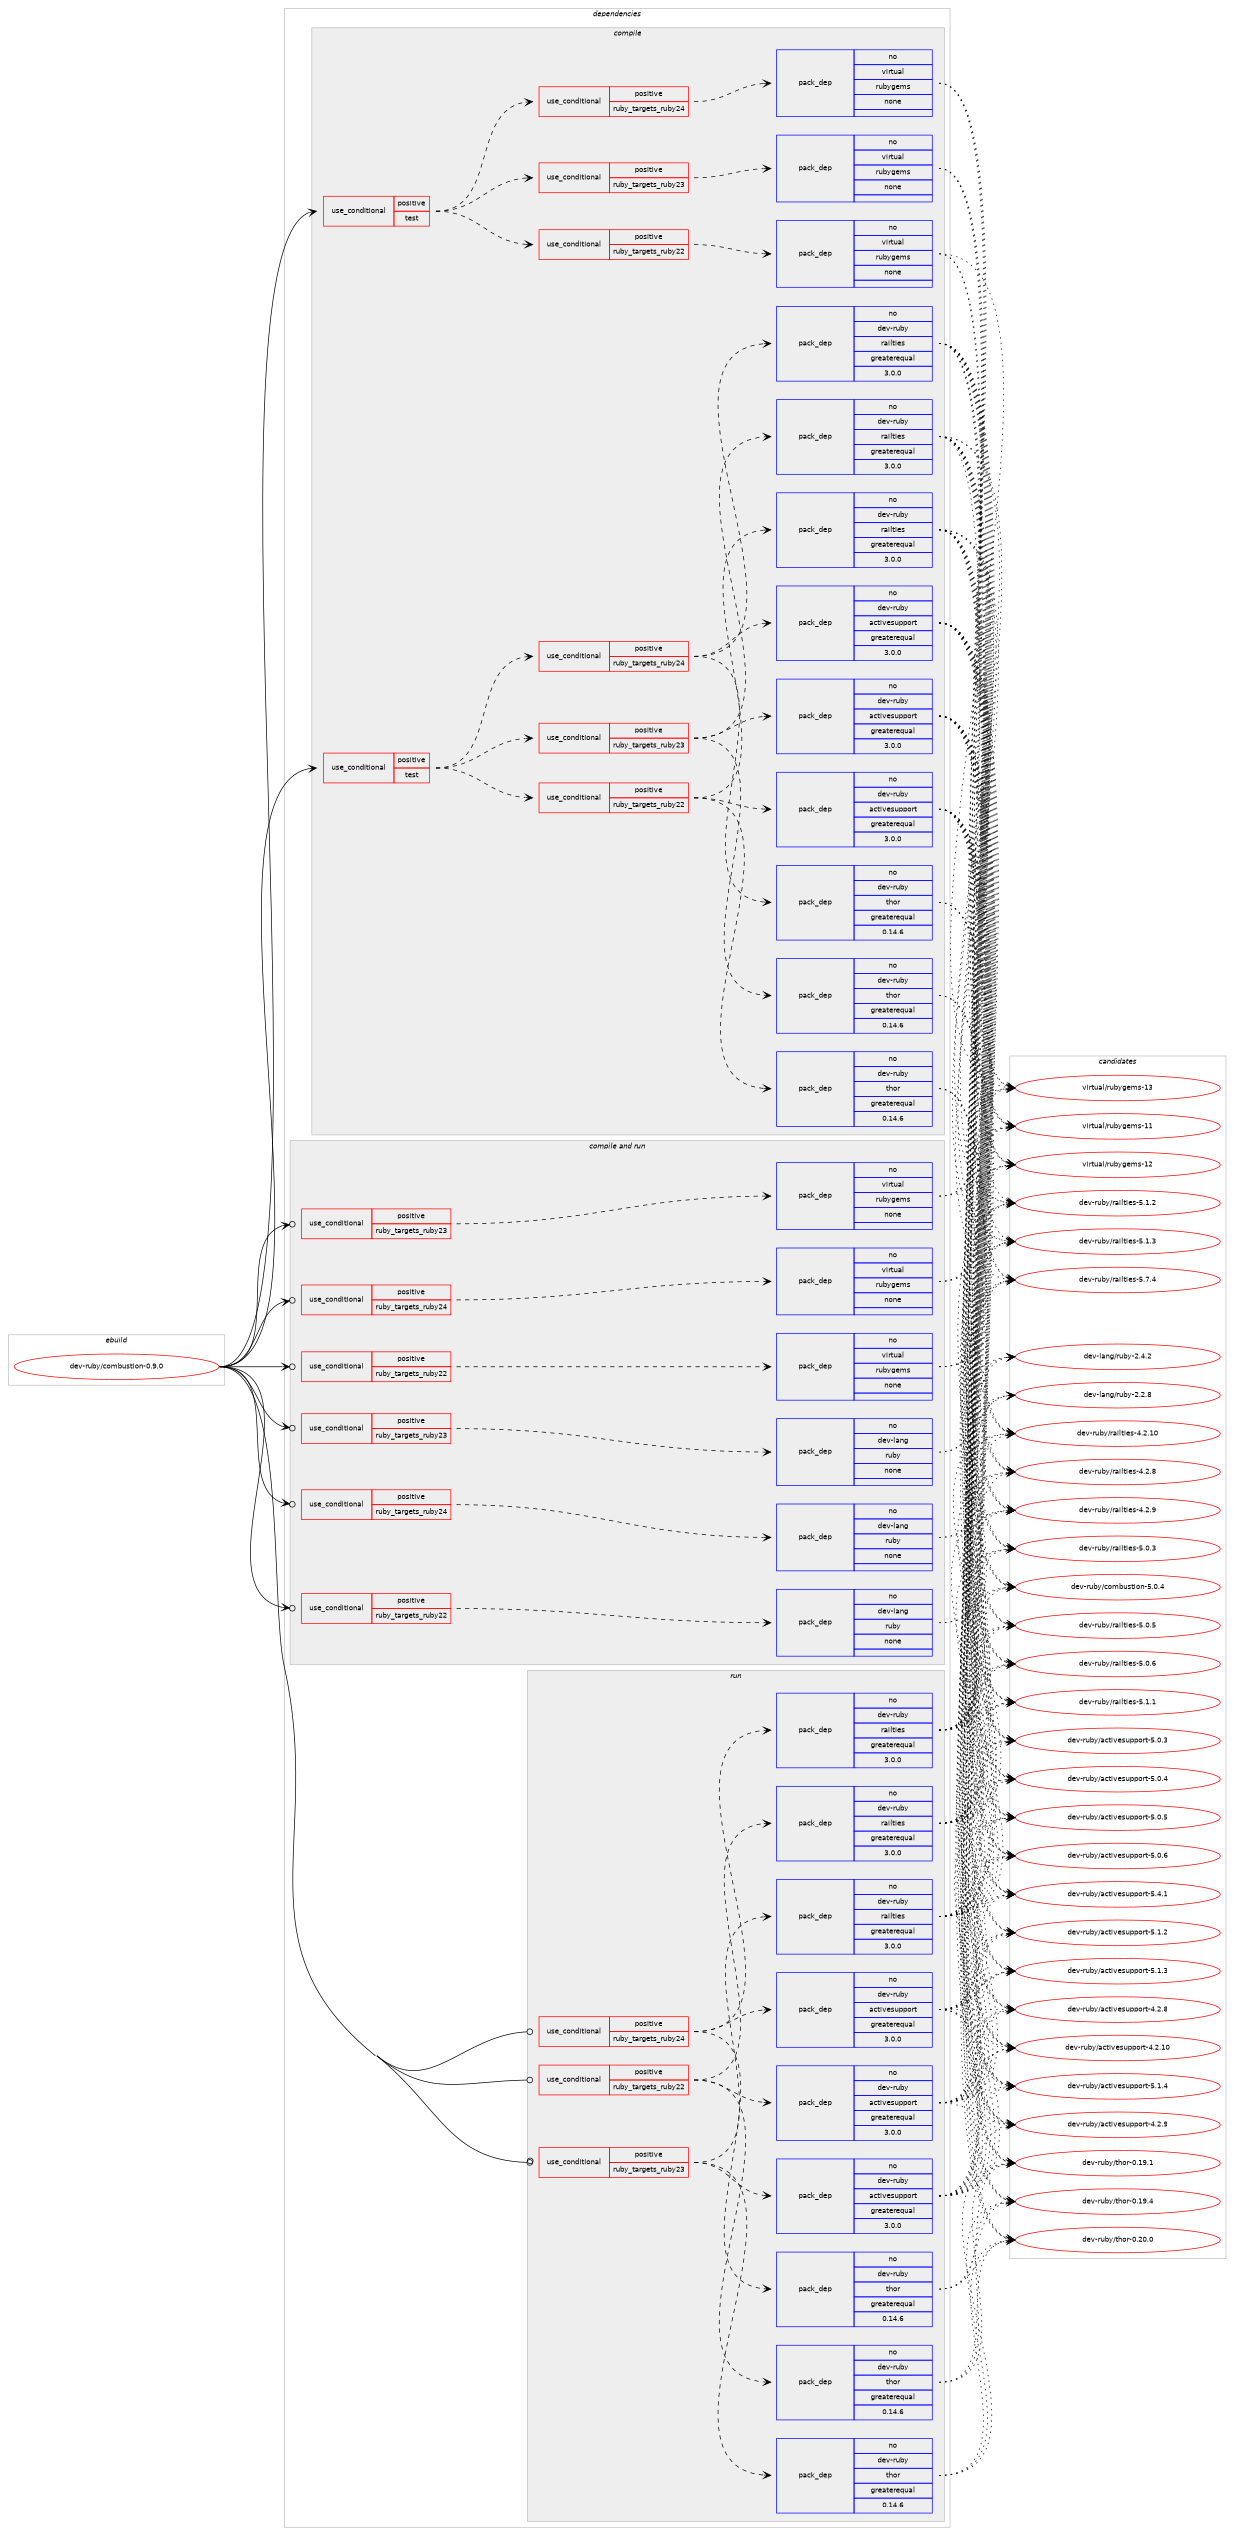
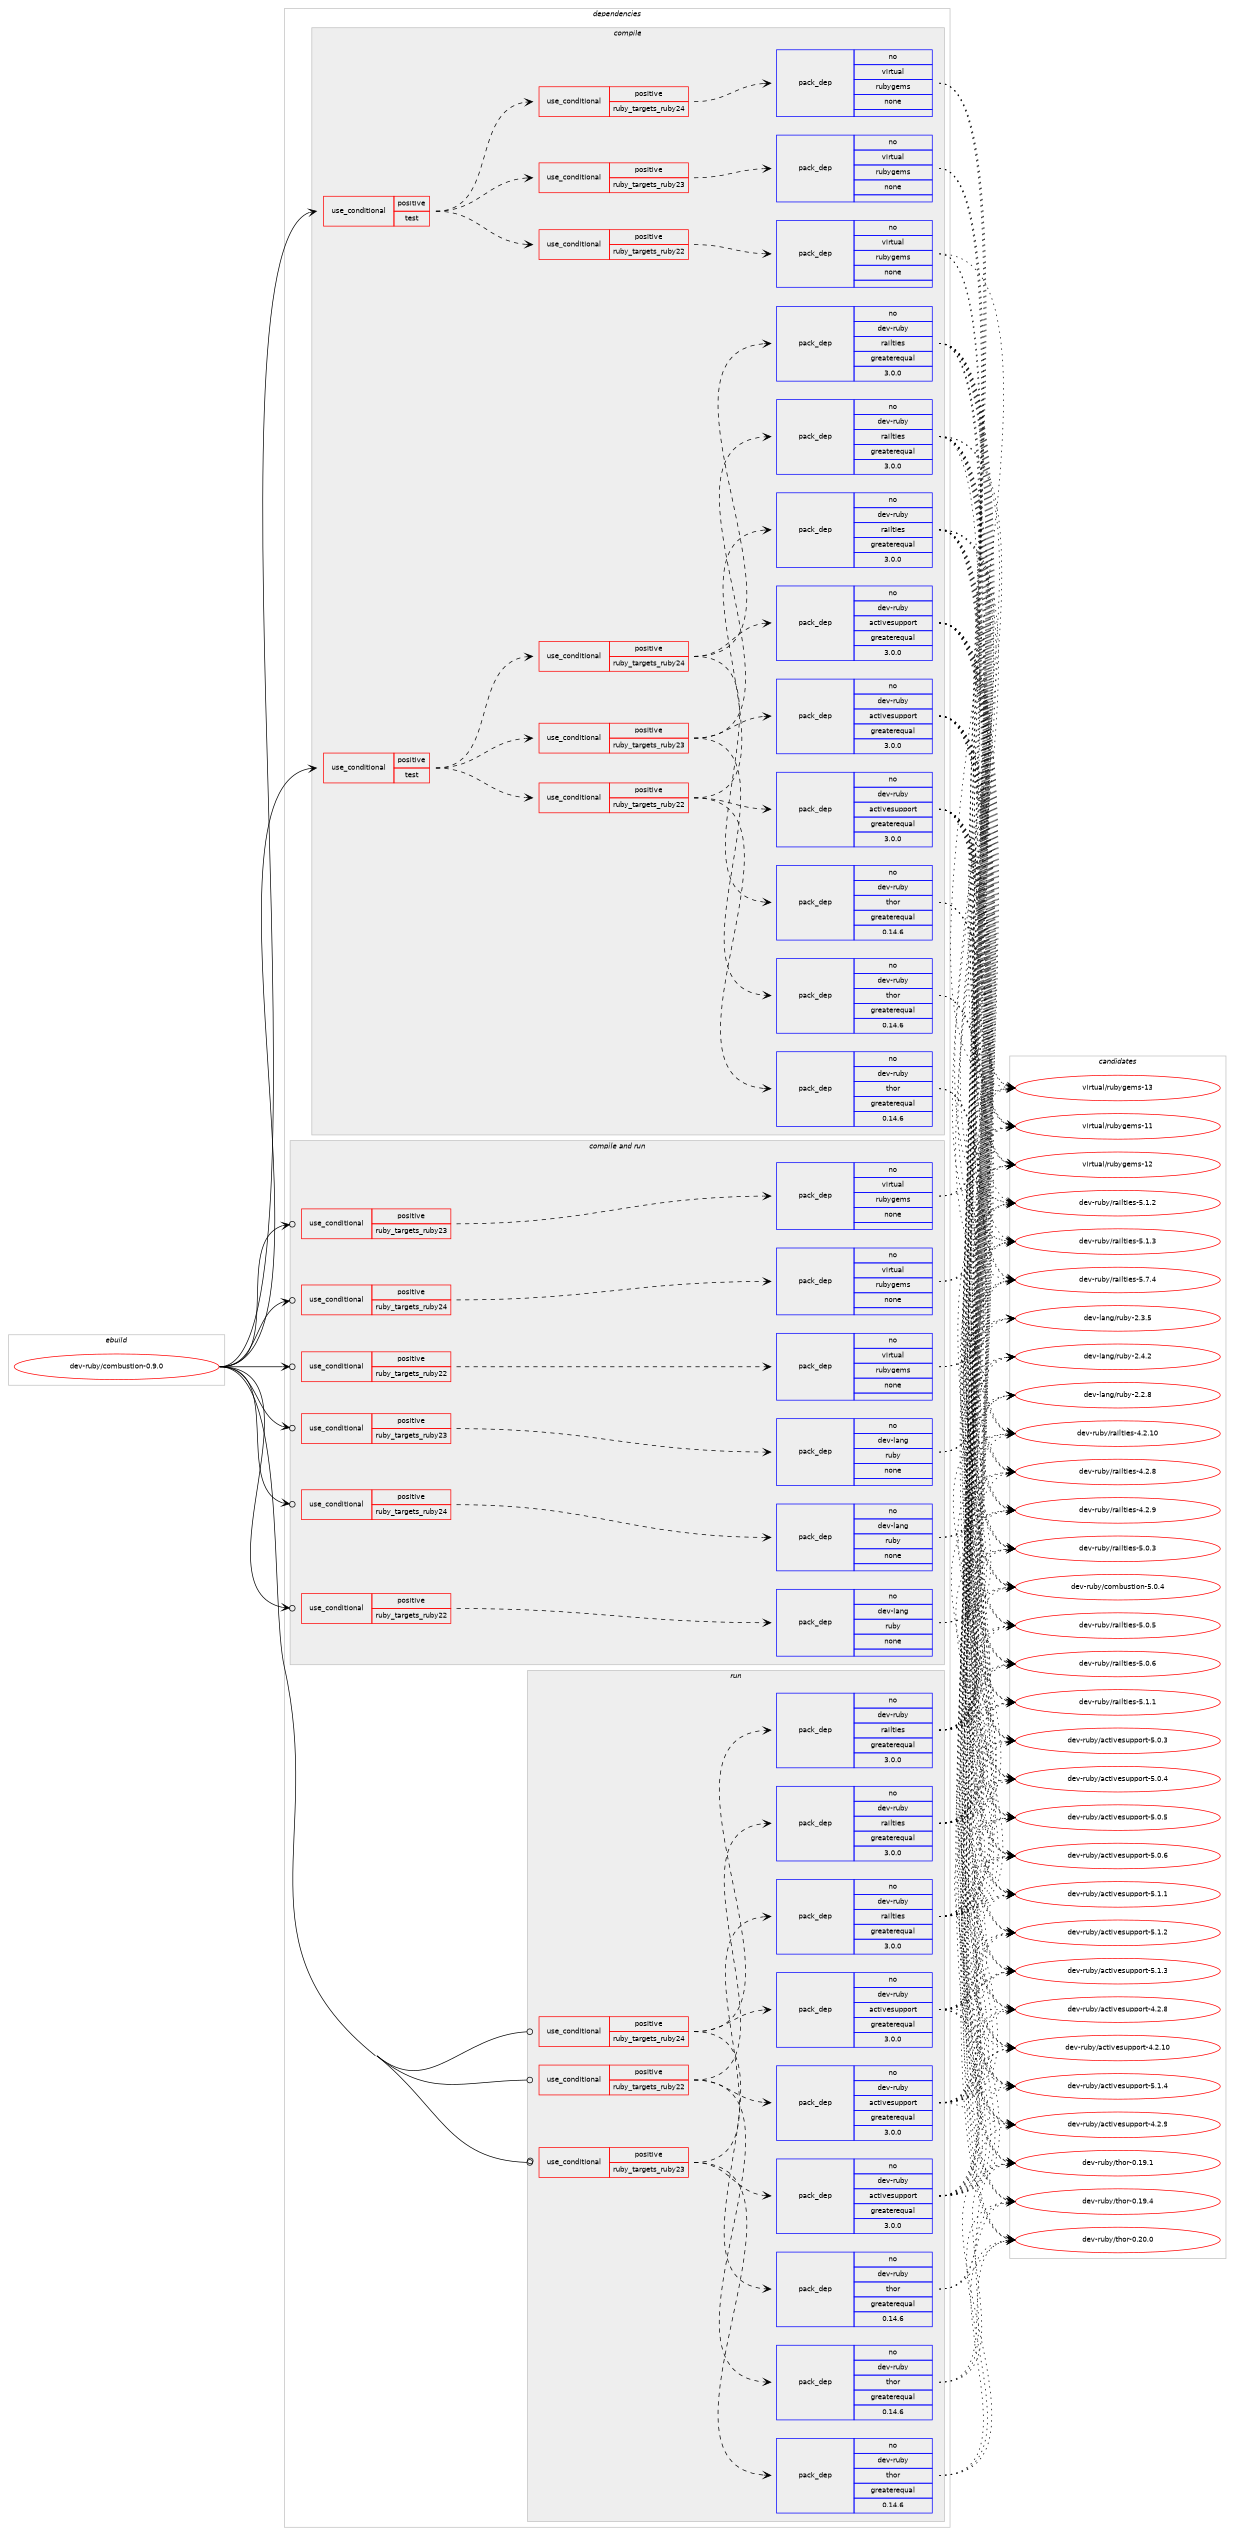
none -> (1118, 1318)
(1118, 1894) -> (1118, 1894)
